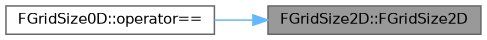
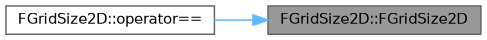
(110, 20) -> (110, 20)
